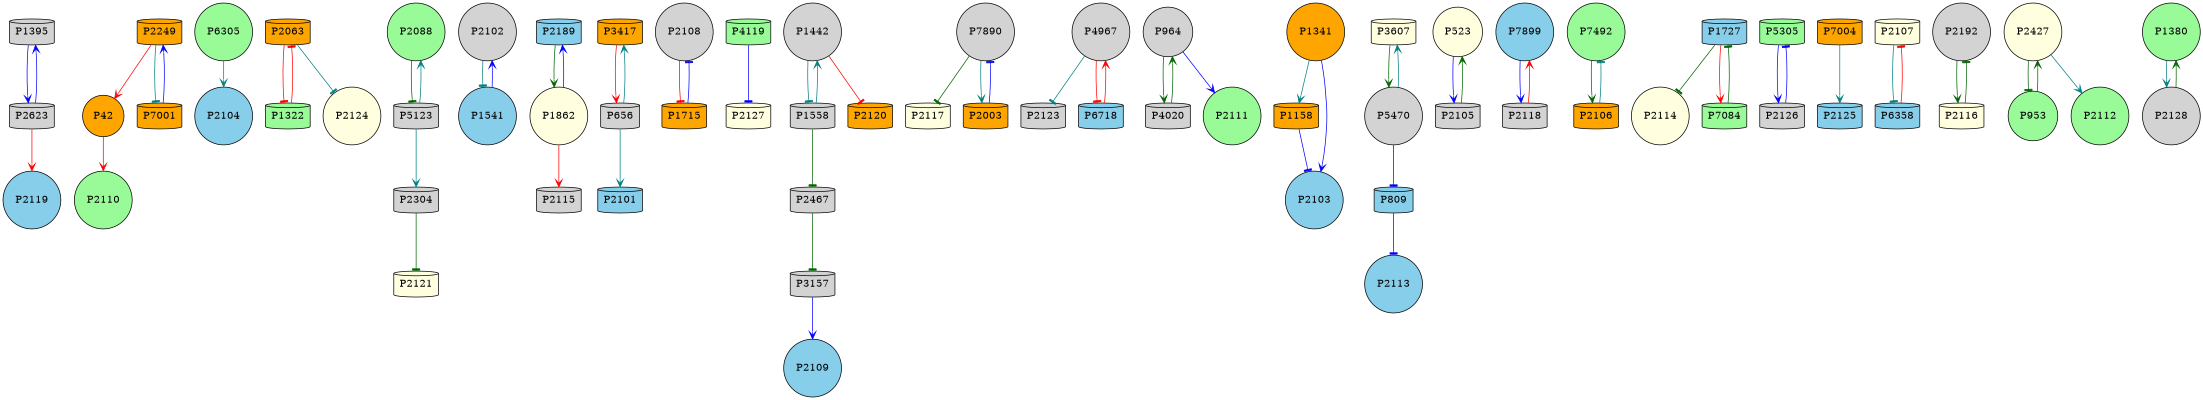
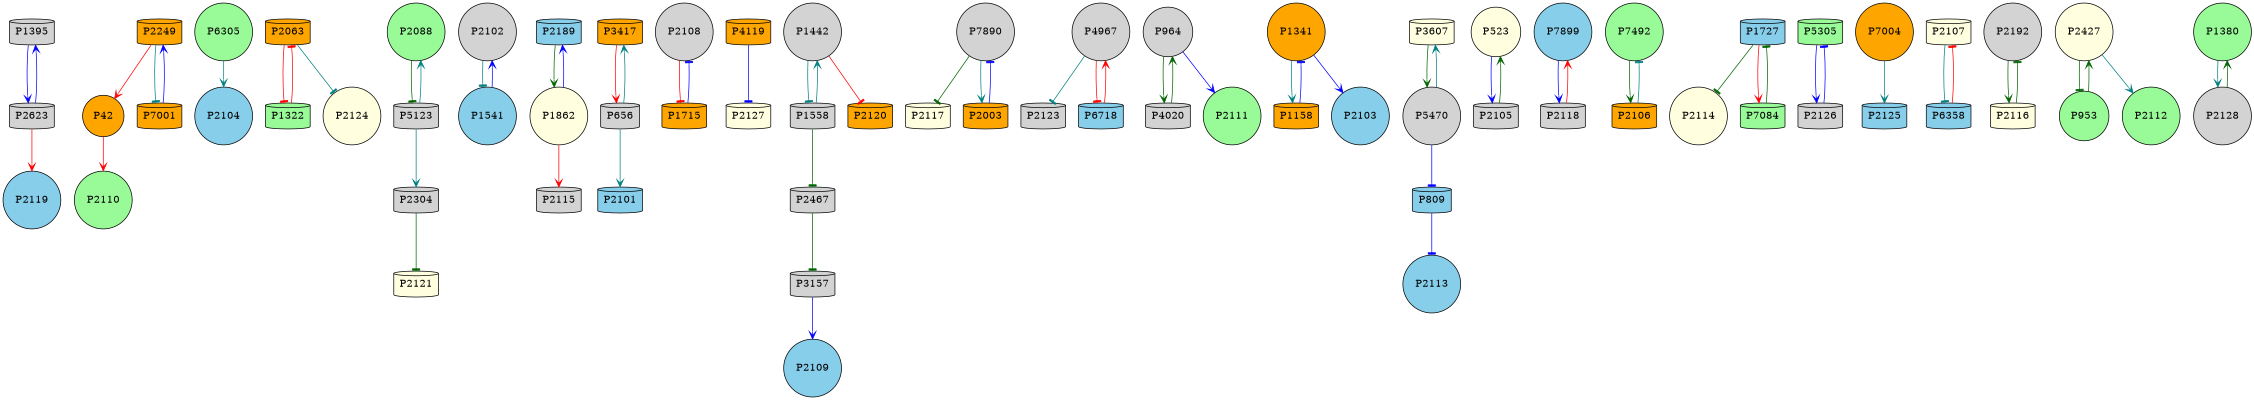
(748, 32) -> (748, 32)
(1840, 32) -> (1884, 32)
(1303, 149) -> (1301, 84)
